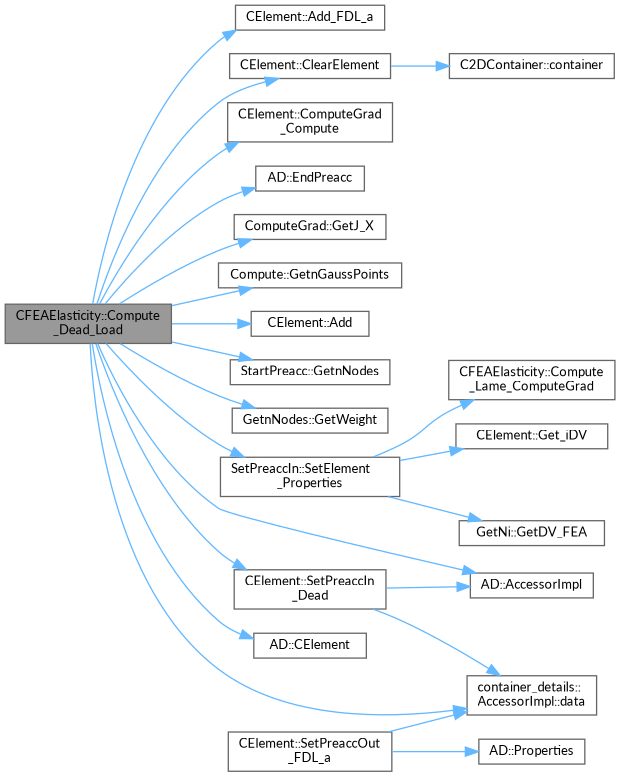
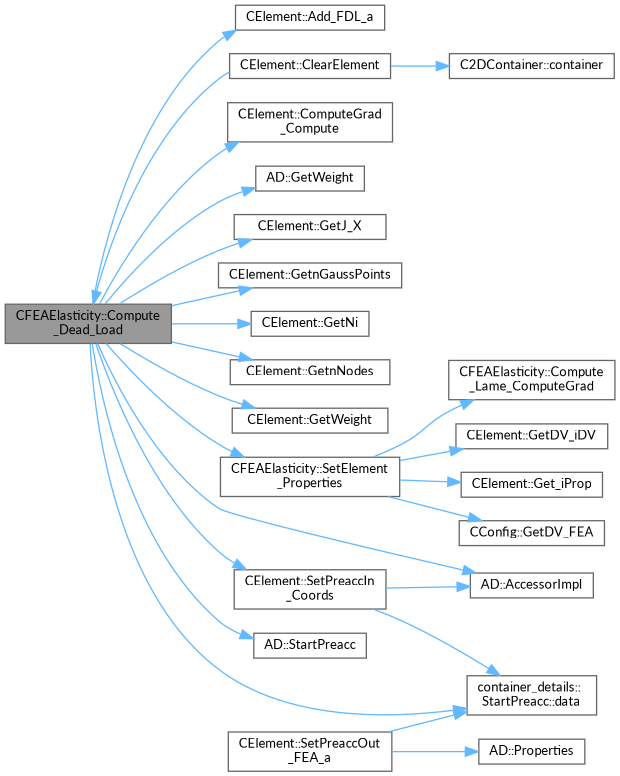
(157, 173) -> (145, 170)
(310, 179) -> (310, 179)
(310, 227) -> (310, 227)
(310, 275) -> (310, 275)
(310, 324) -> (310, 324)
(310, 372) -> (310, 372)
(310, 421) -> (310, 421)
(532, 436) -> (532, 436)
(310, 477) -> (310, 477)
none -> (532, 485)
(532, 533) -> (532, 533)
(310, 589) -> (310, 589)
(310, 646) -> (310, 646)
(532, 695) -> (532, 695)
(310, 752) -> (310, 752)
